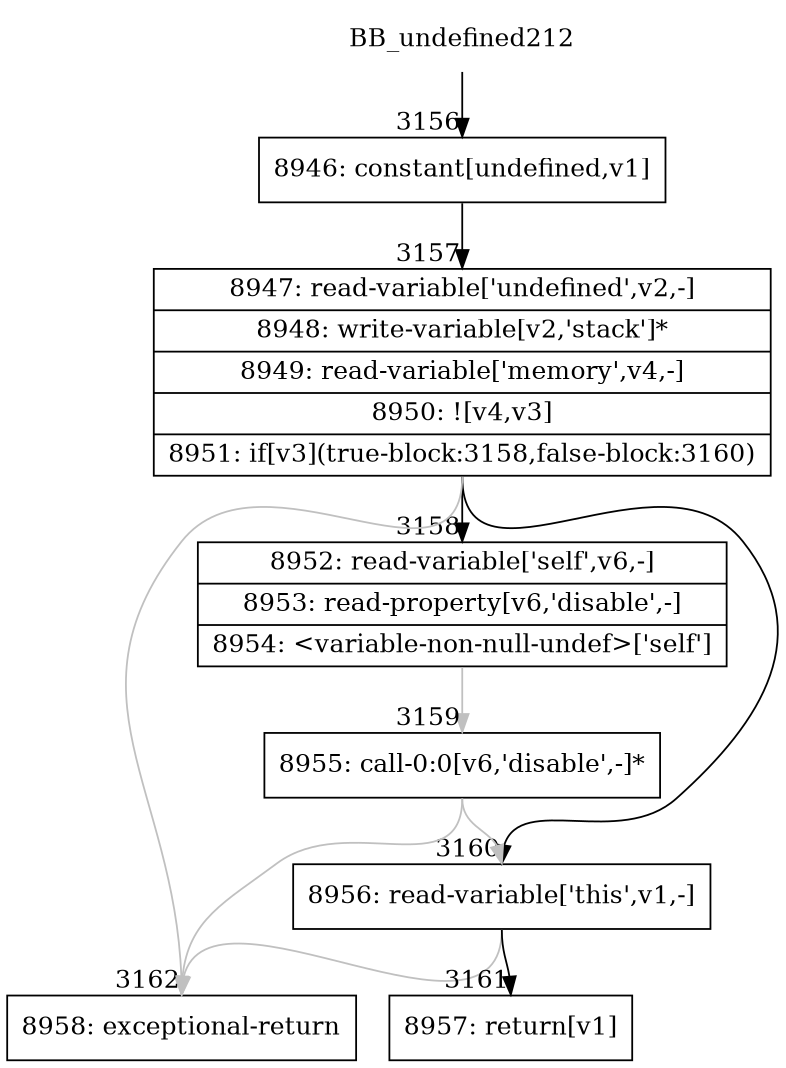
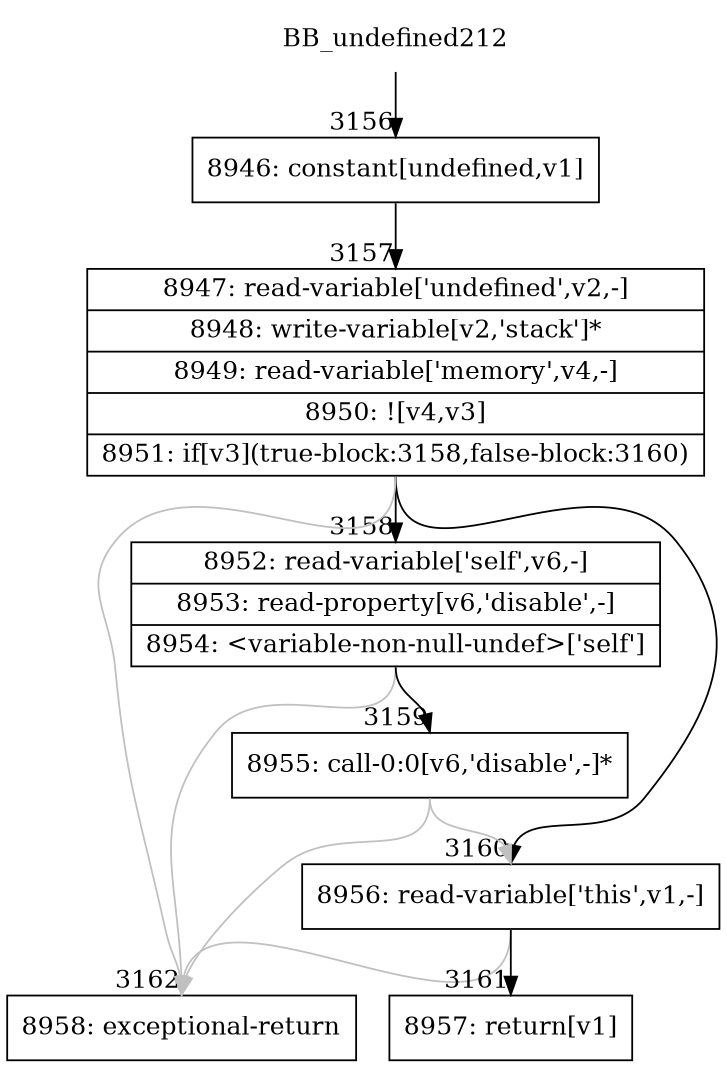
(462, 691) -> (406, 693)
none -> (203, 750)
